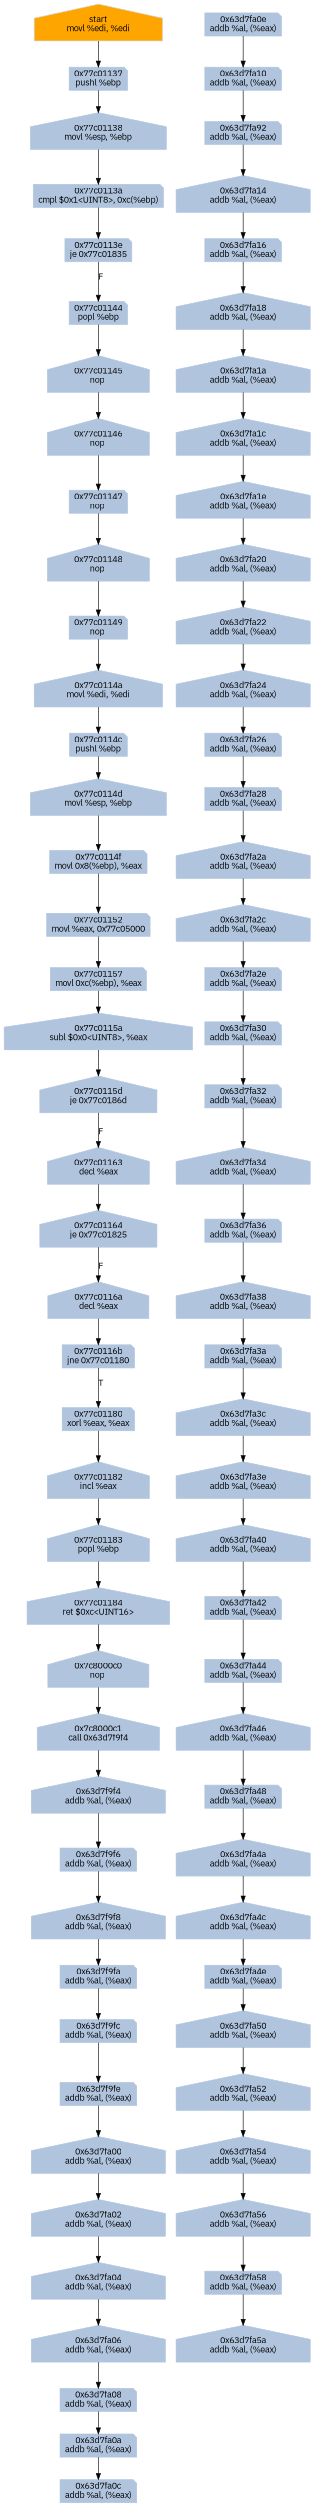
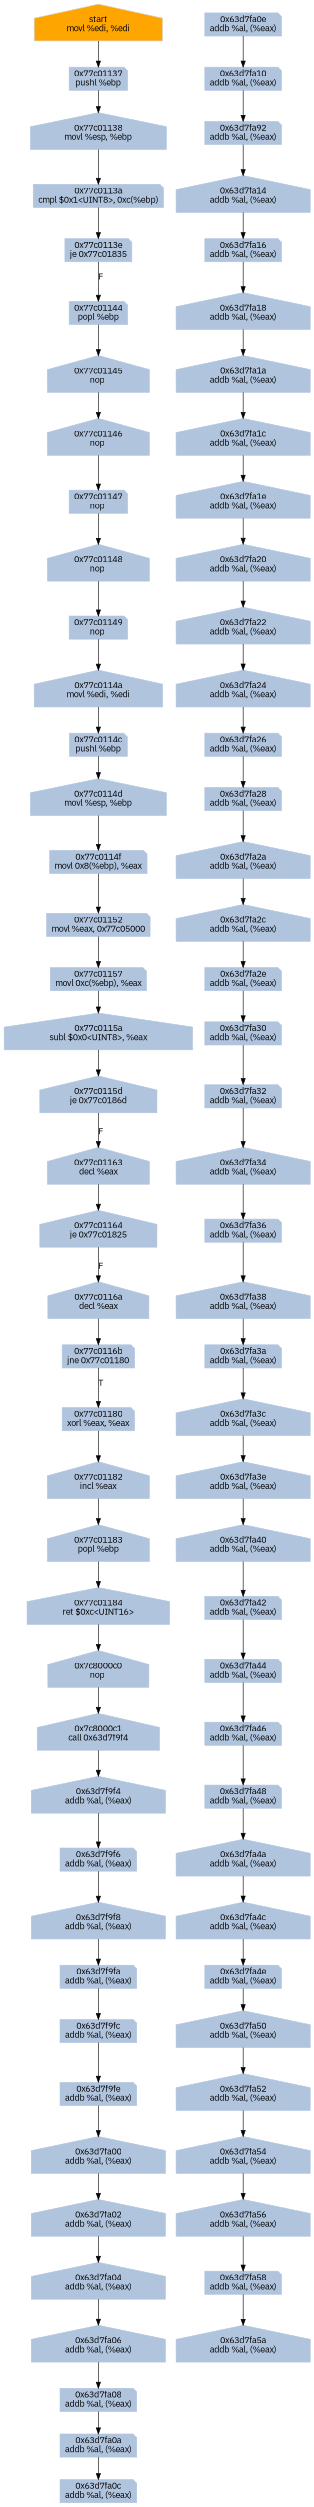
(243, 1734) -> (243, 1734)
